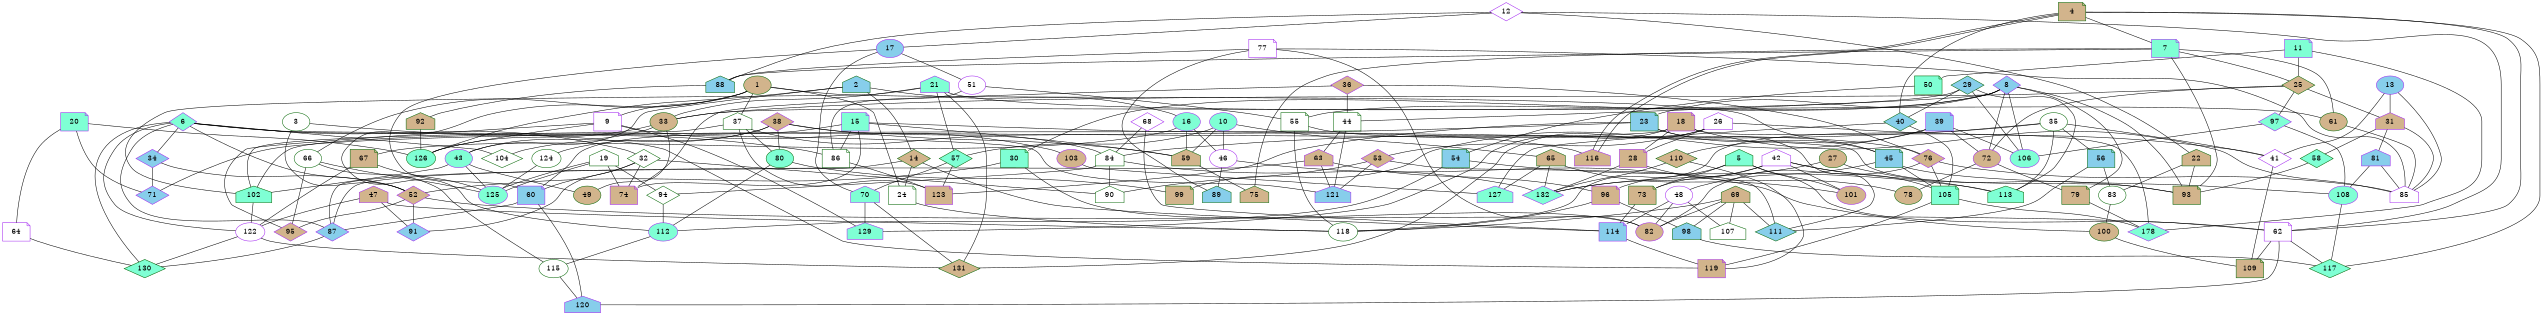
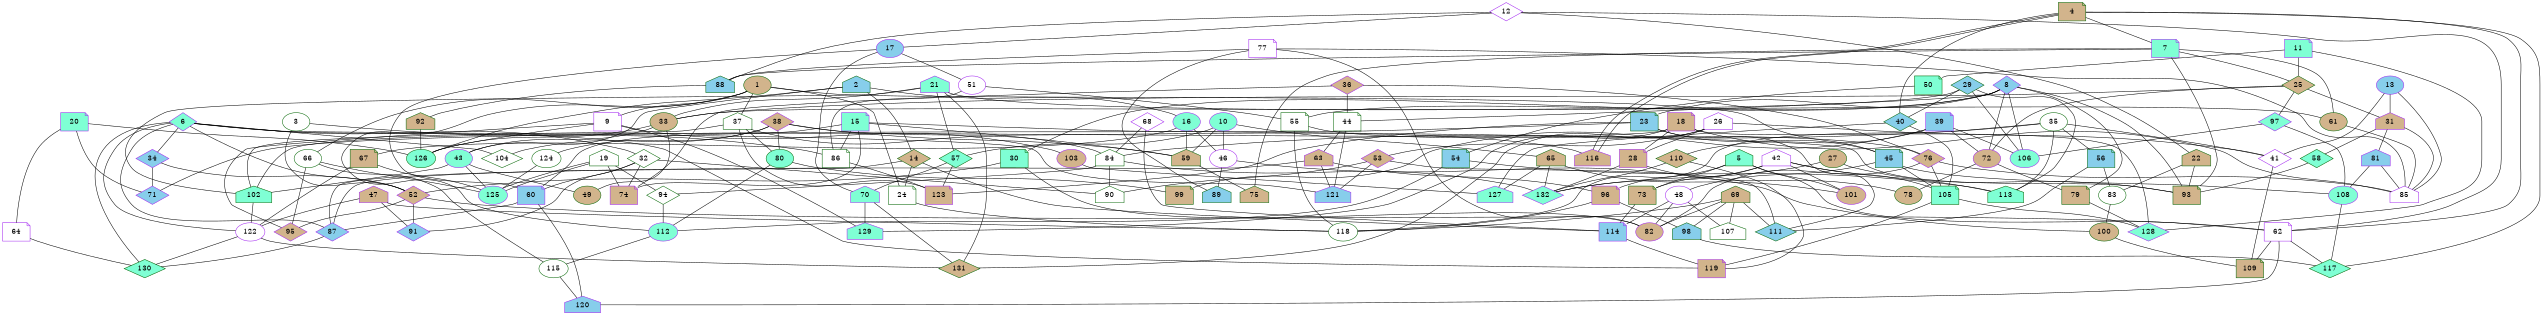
(2148, 232) -> (2148, 232)
